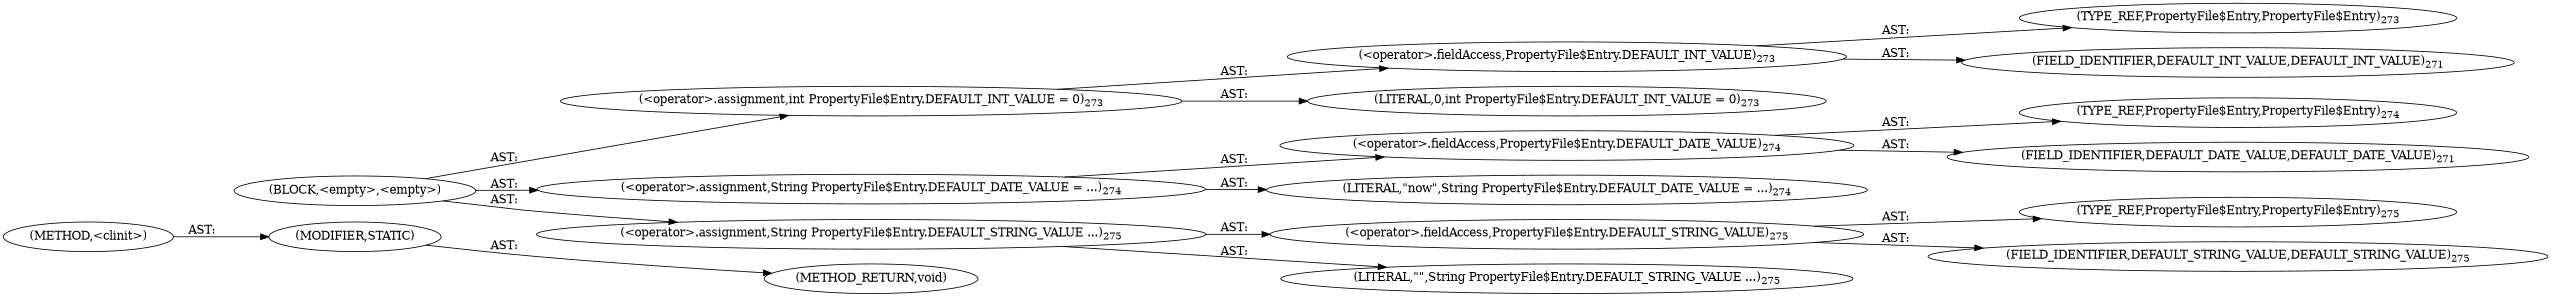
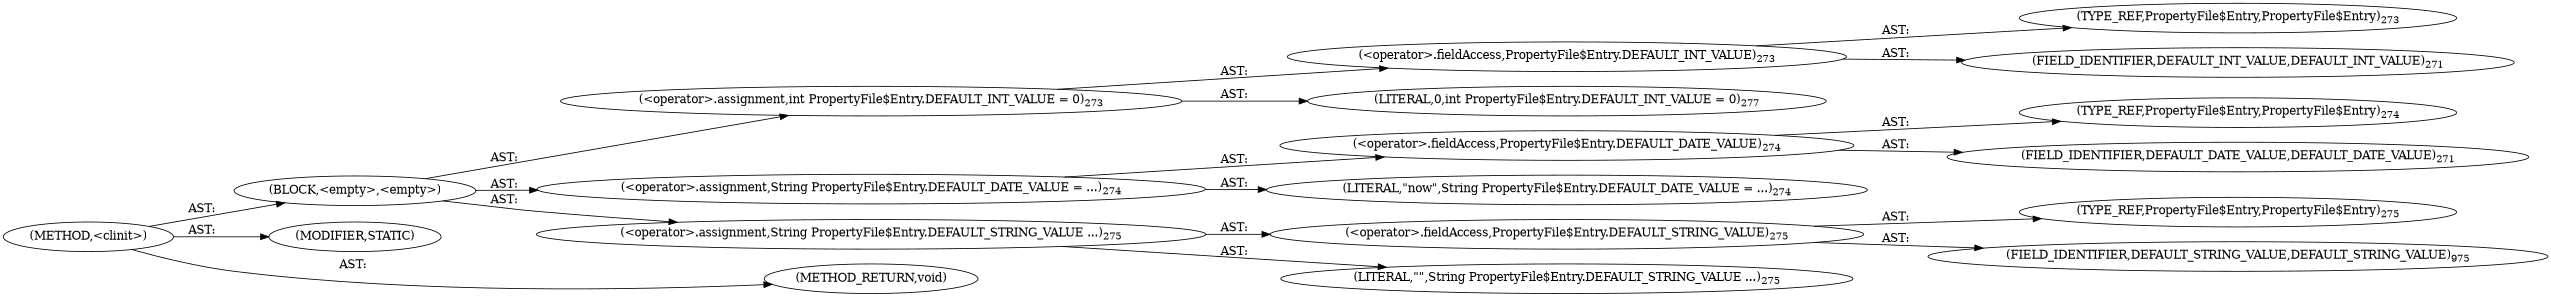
(1750, 100) -> (1750, 100)
none -> (213, 215)
(2460, 255) -> (2460, 255)
(595, 261) -> (446, 287)
